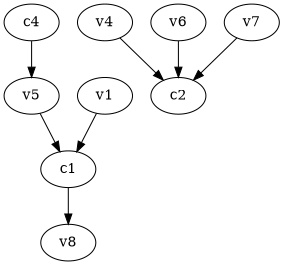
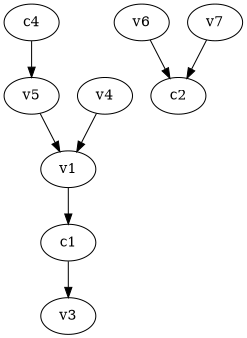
(138, 55) -> (89, 128)
(48, 128) -> (48, 128)
(68, 243) -> (68, 316)
